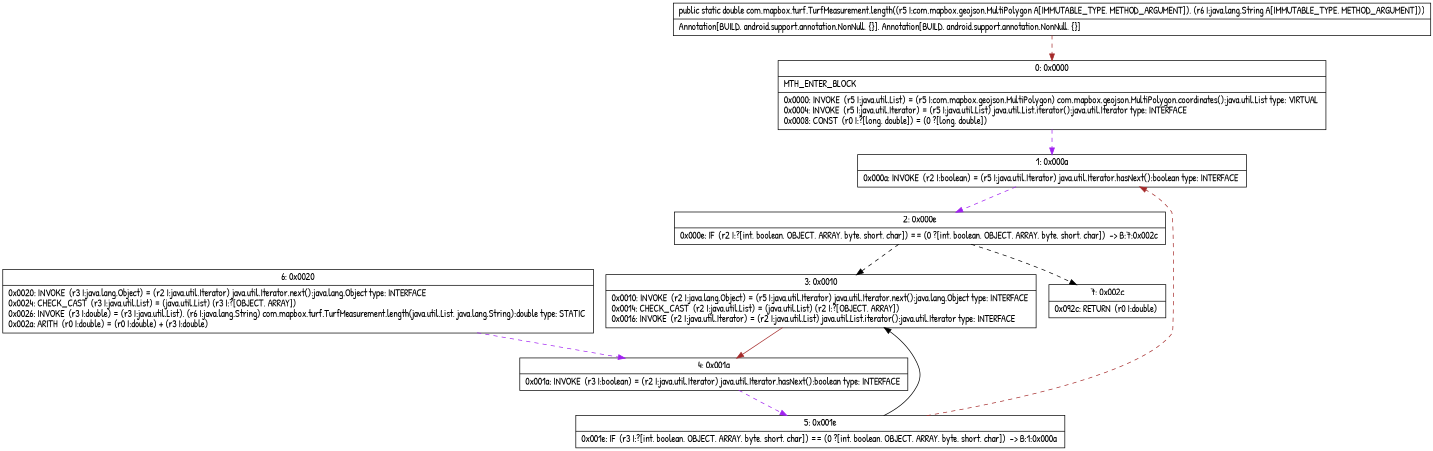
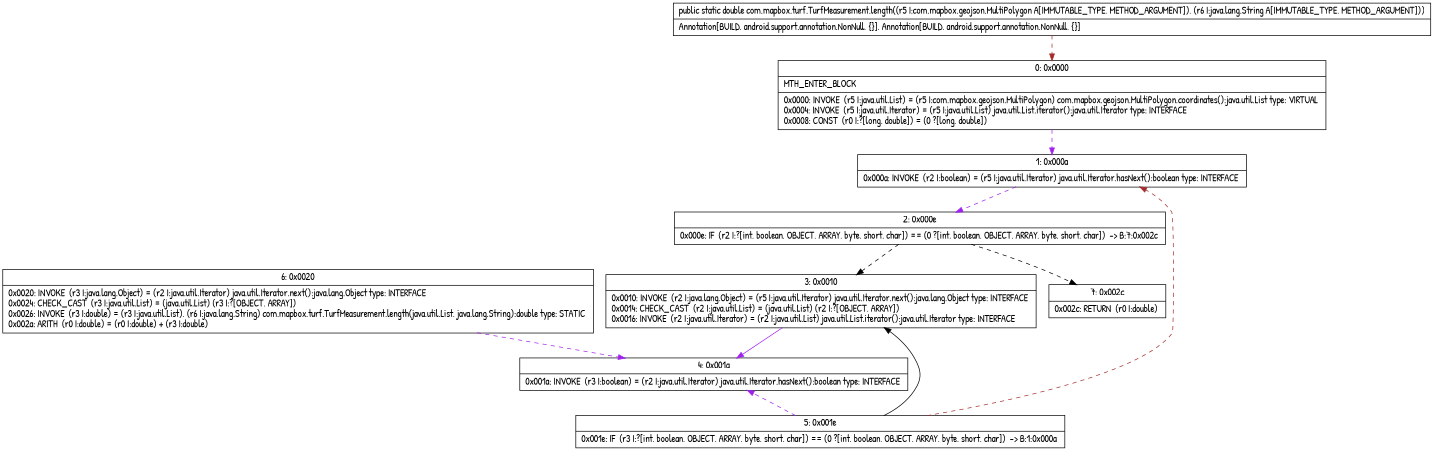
(1107, 309) -> (1107, 309)
(763, 341) -> (763, 341)
(760, 401) -> (774, 404)
